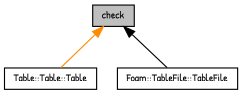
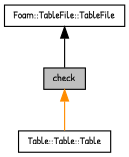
(150, 51) -> (65, 53)
